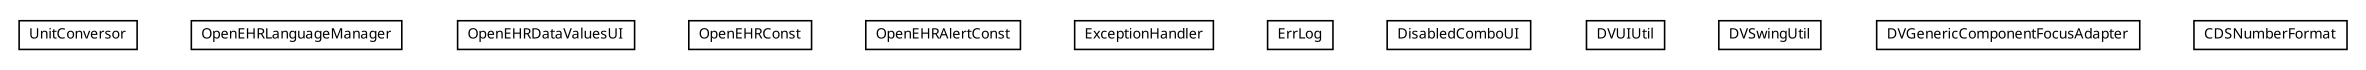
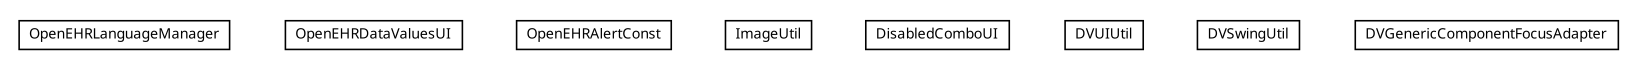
(78, 35) -> none
(749, 35) -> none
none -> (769, 35)
(1143, 35) -> none
(1299, 35) -> none
(2270, 35) -> none
